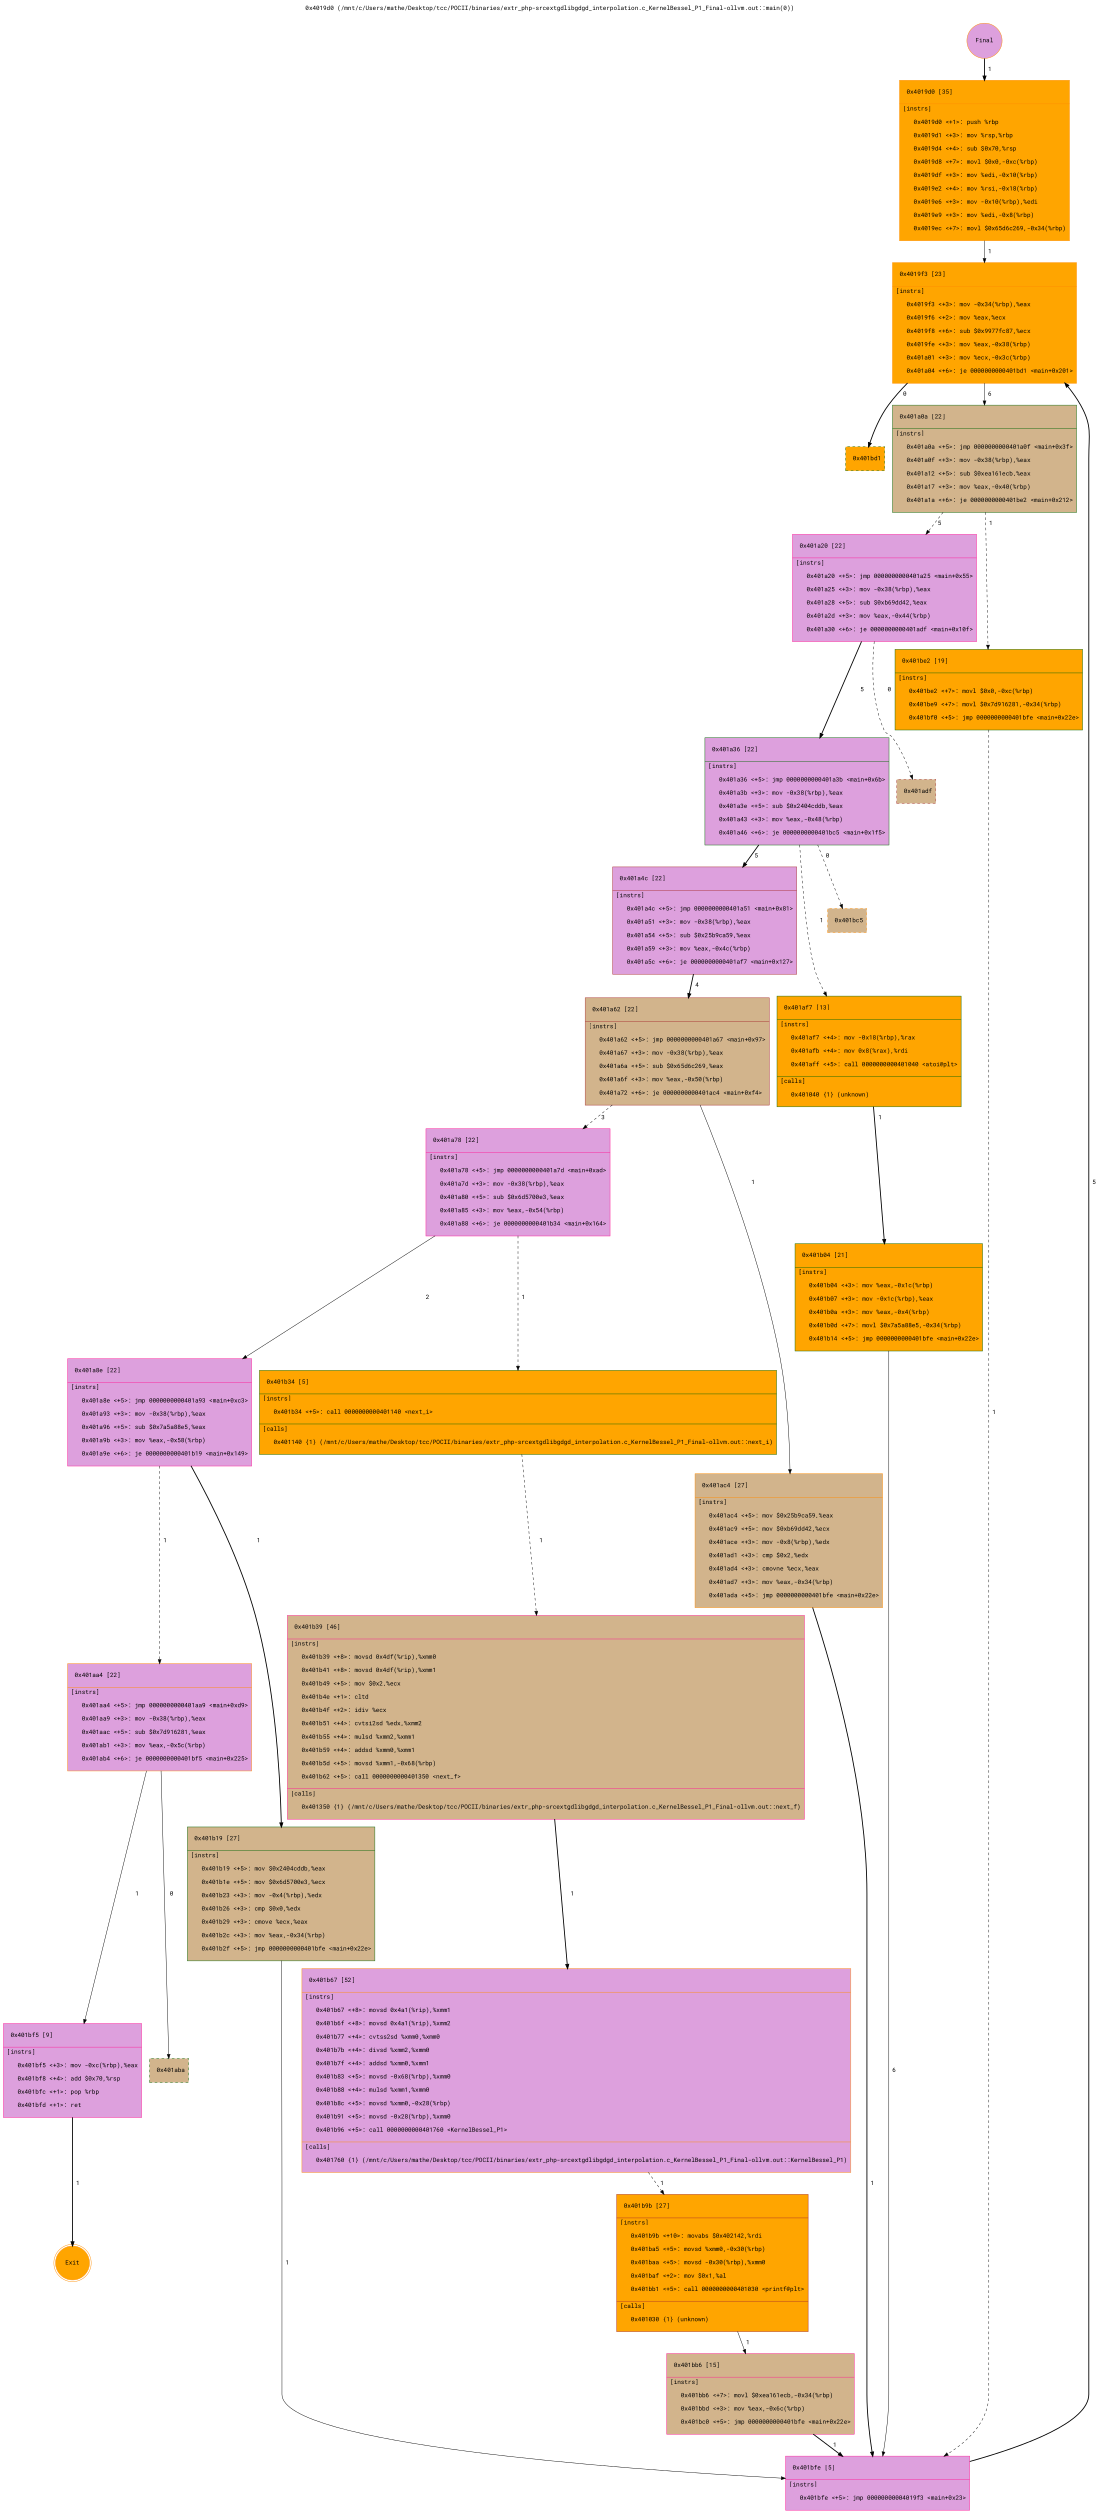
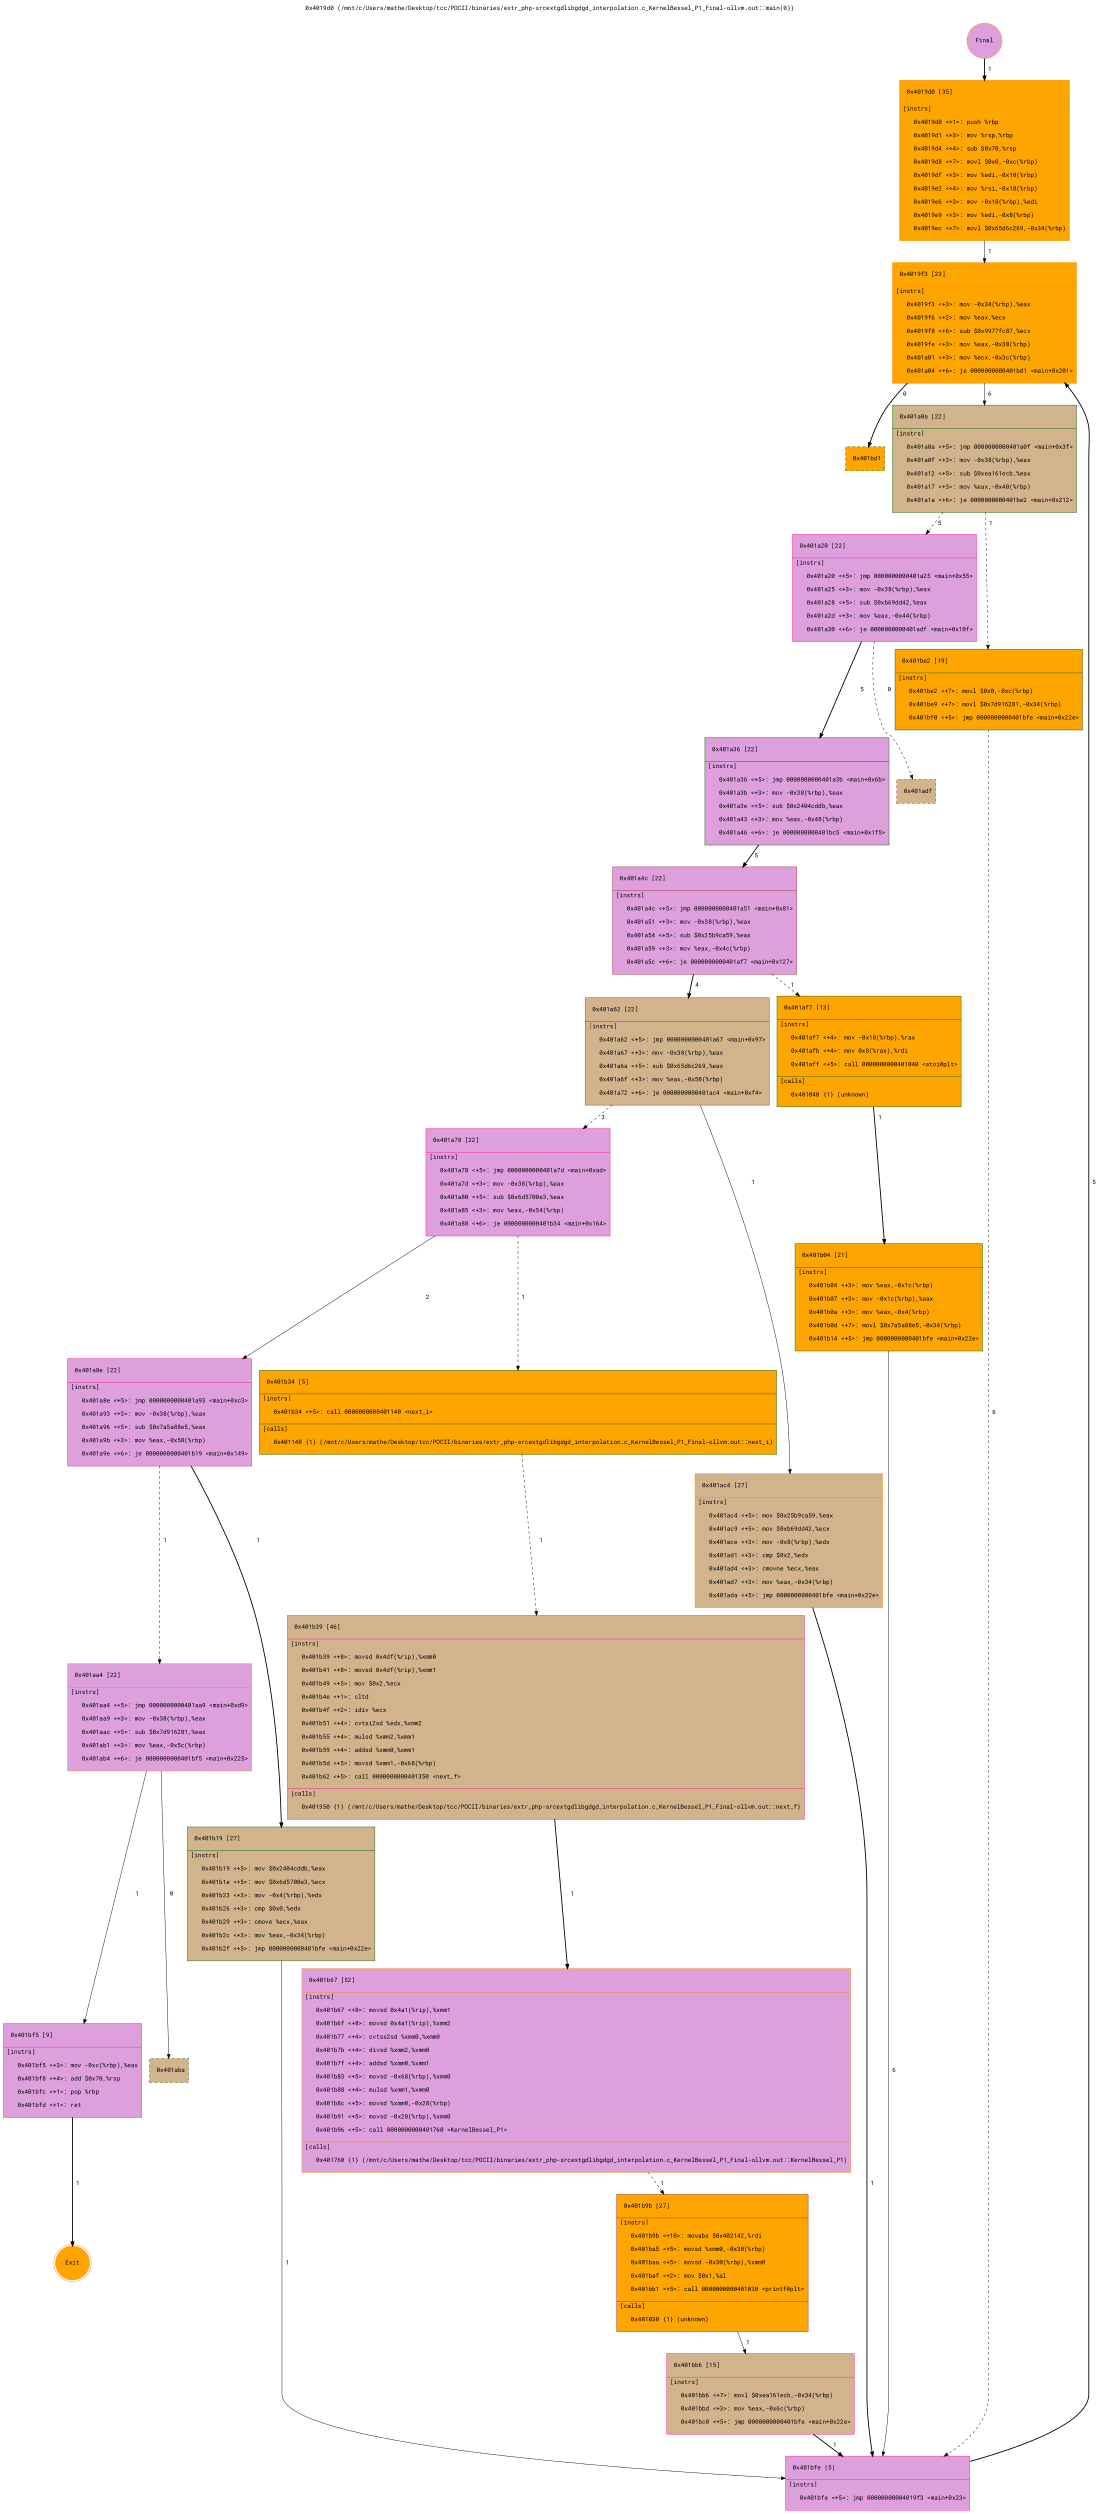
(806, 920) -> (784, 984)
(847, 921) -> none
(992, 1412) -> (992, 1412)
